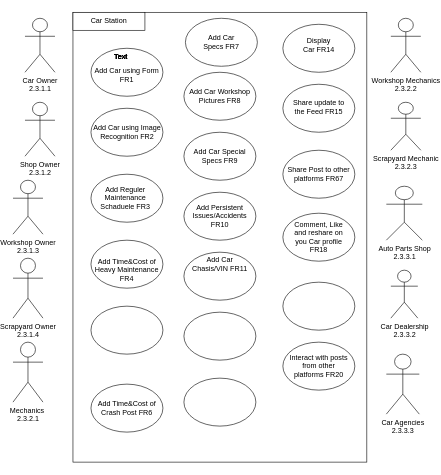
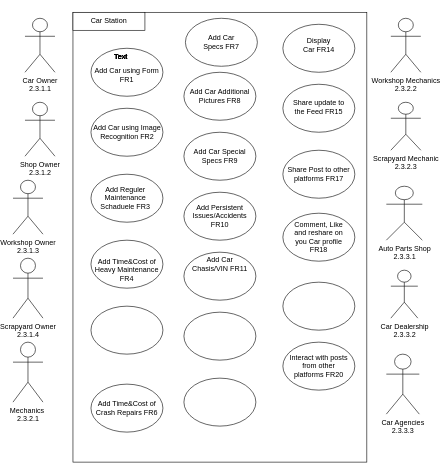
(220, 96) -> (220, 96)
(319, 174) -> (319, 174)
(127, 408) -> (127, 408)
